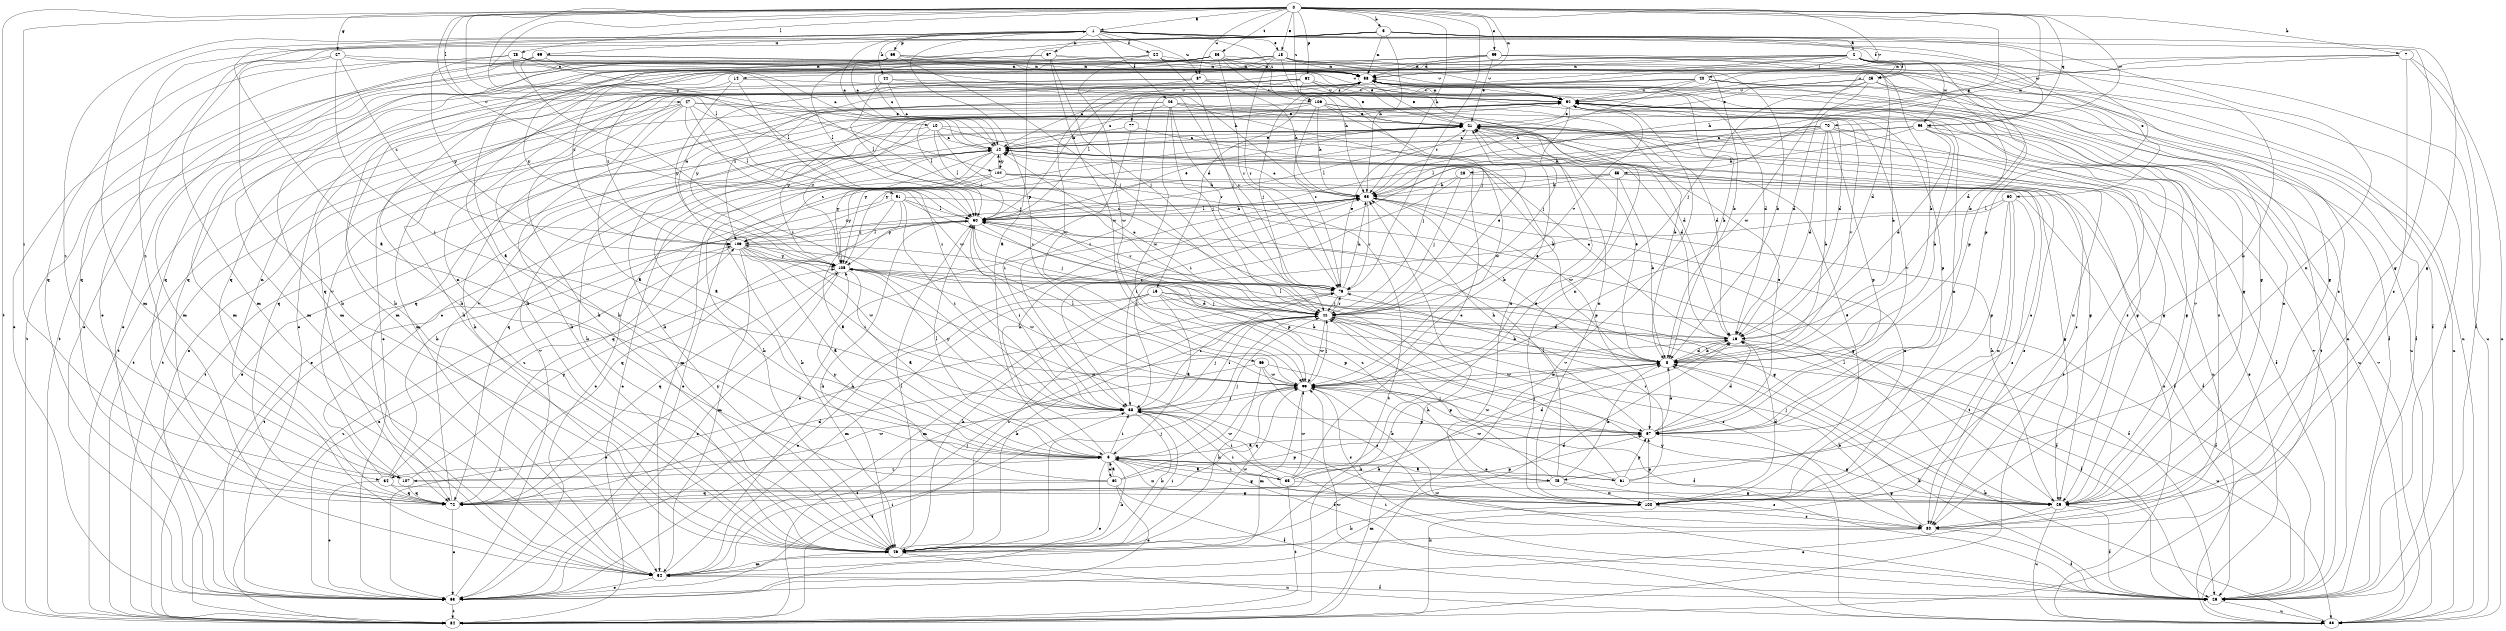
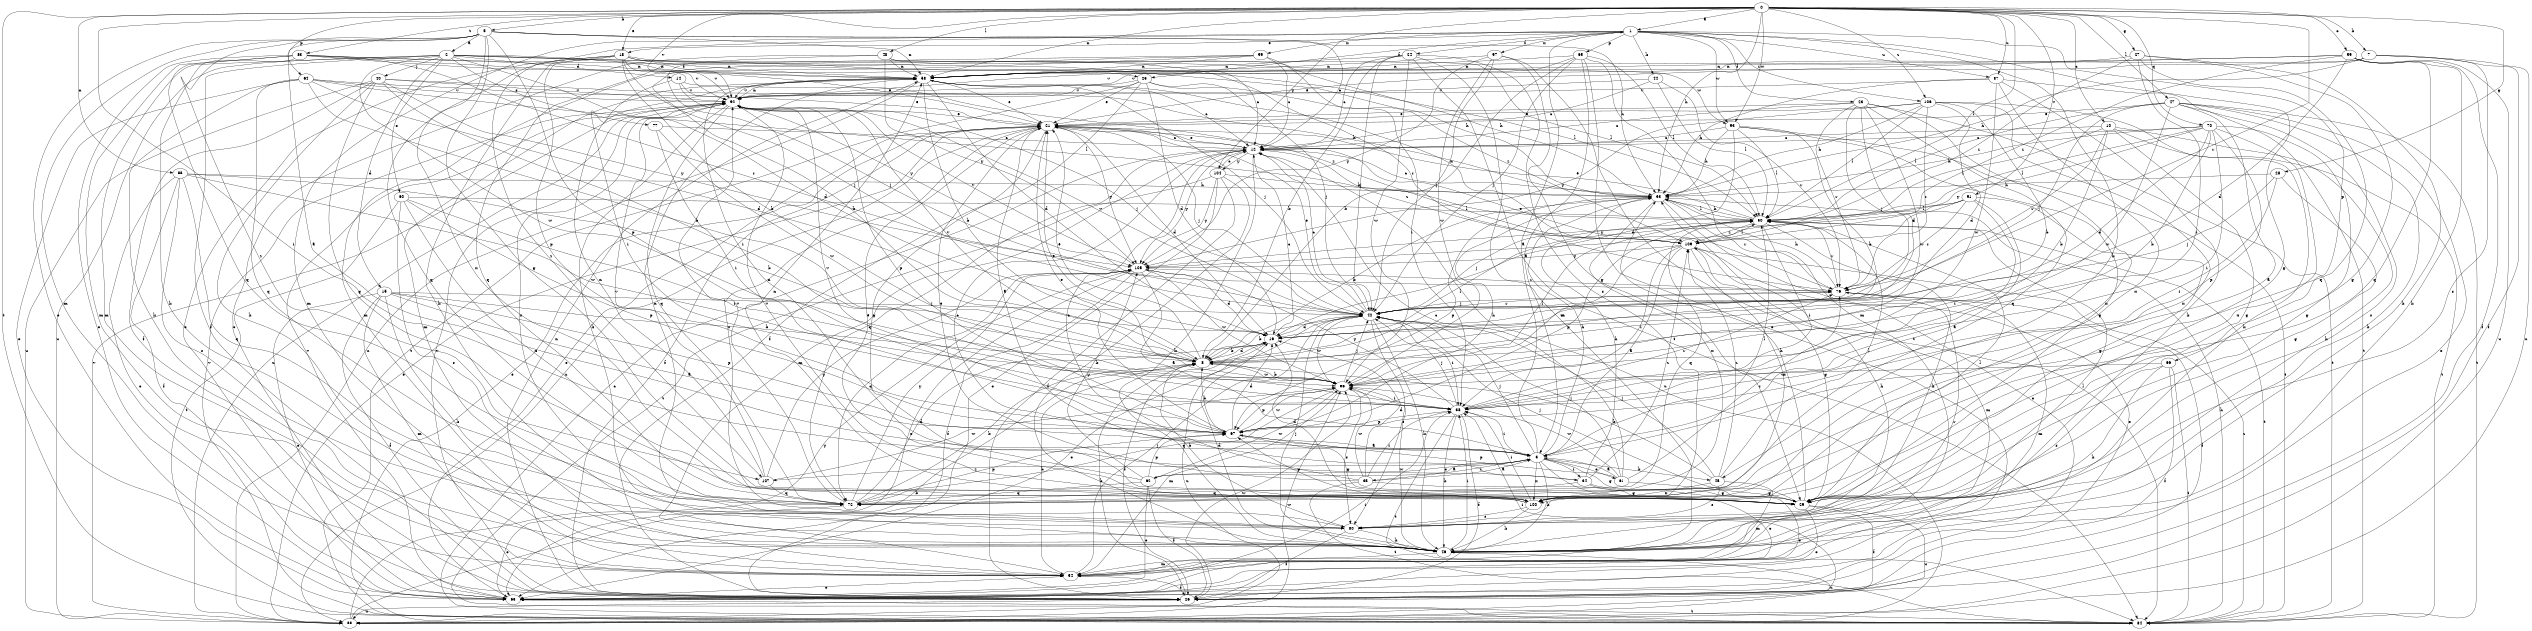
(866, 48) -> (1341, 112)
